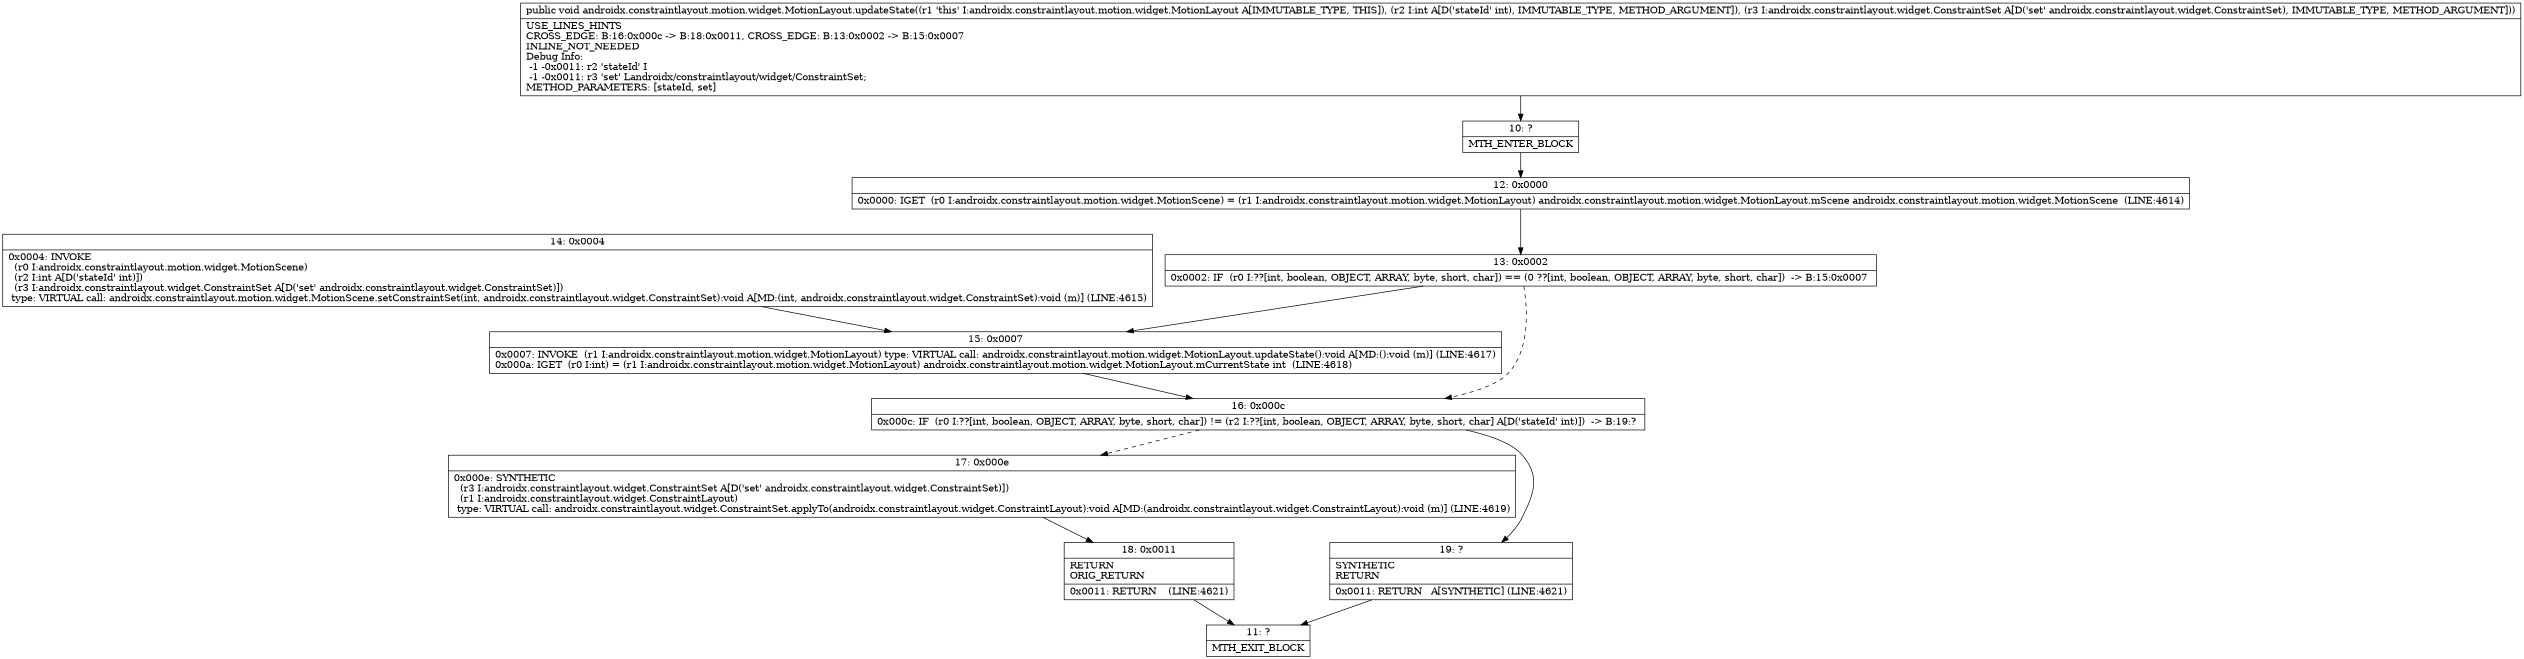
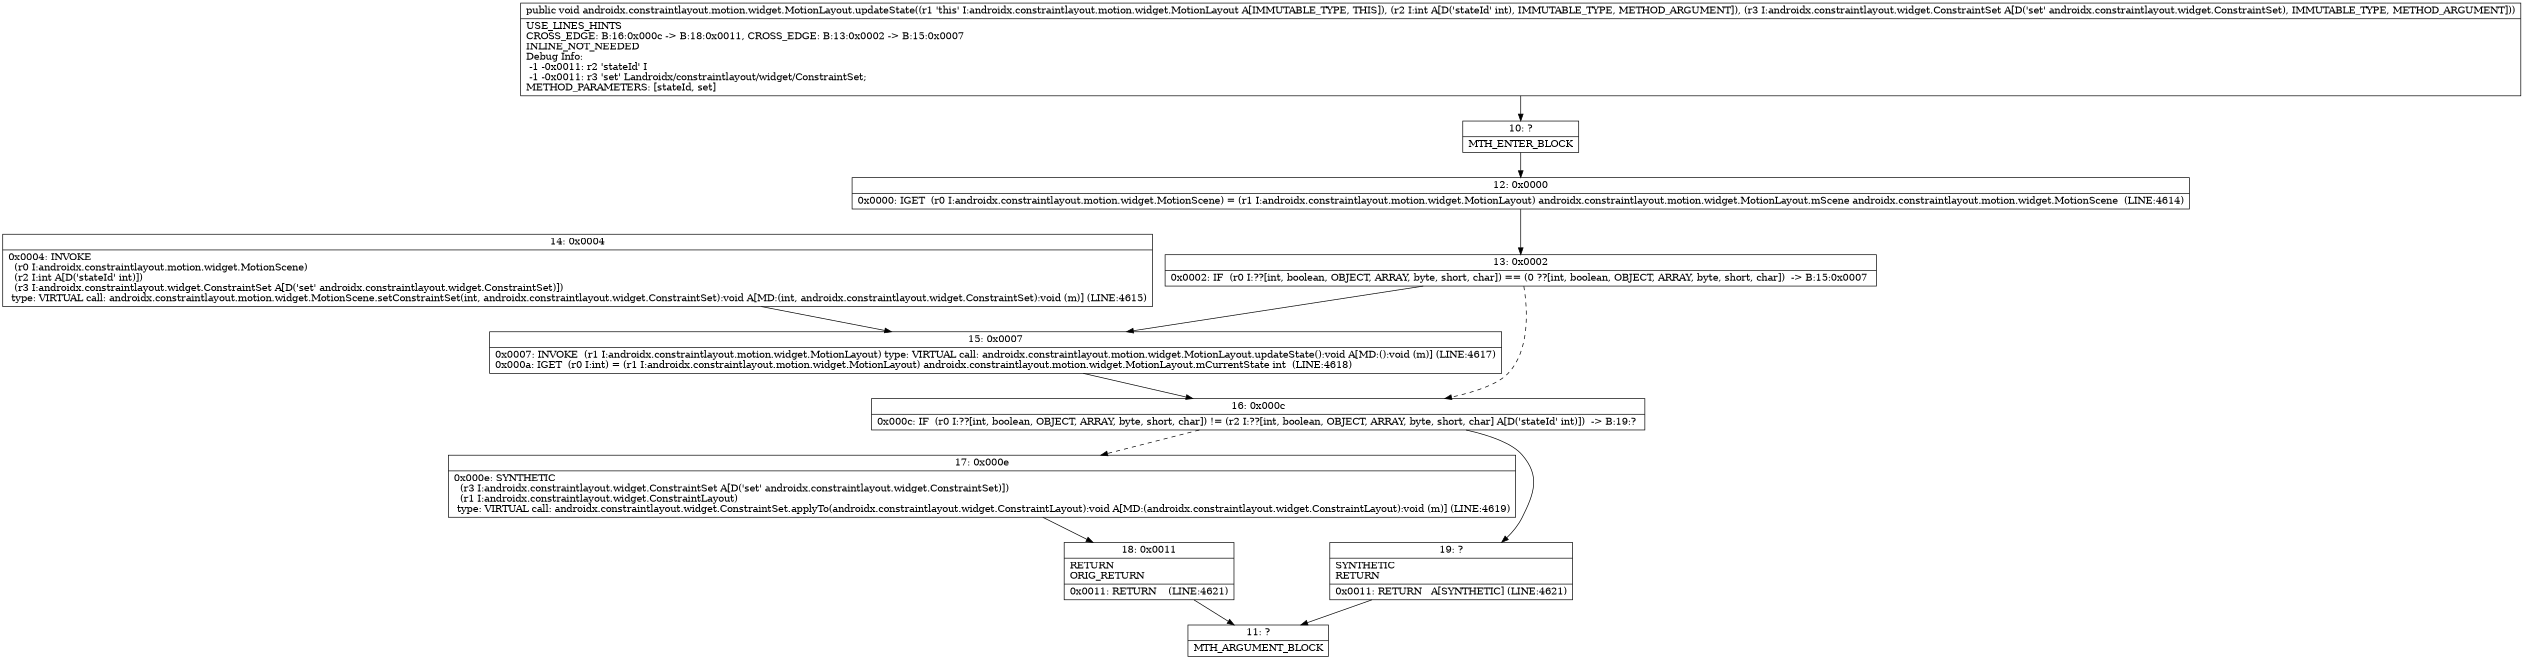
(1258, 648) -> (1258, 648)
